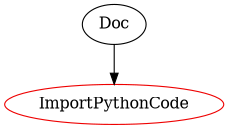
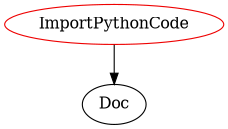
(114, 59) -> (114, 59)
